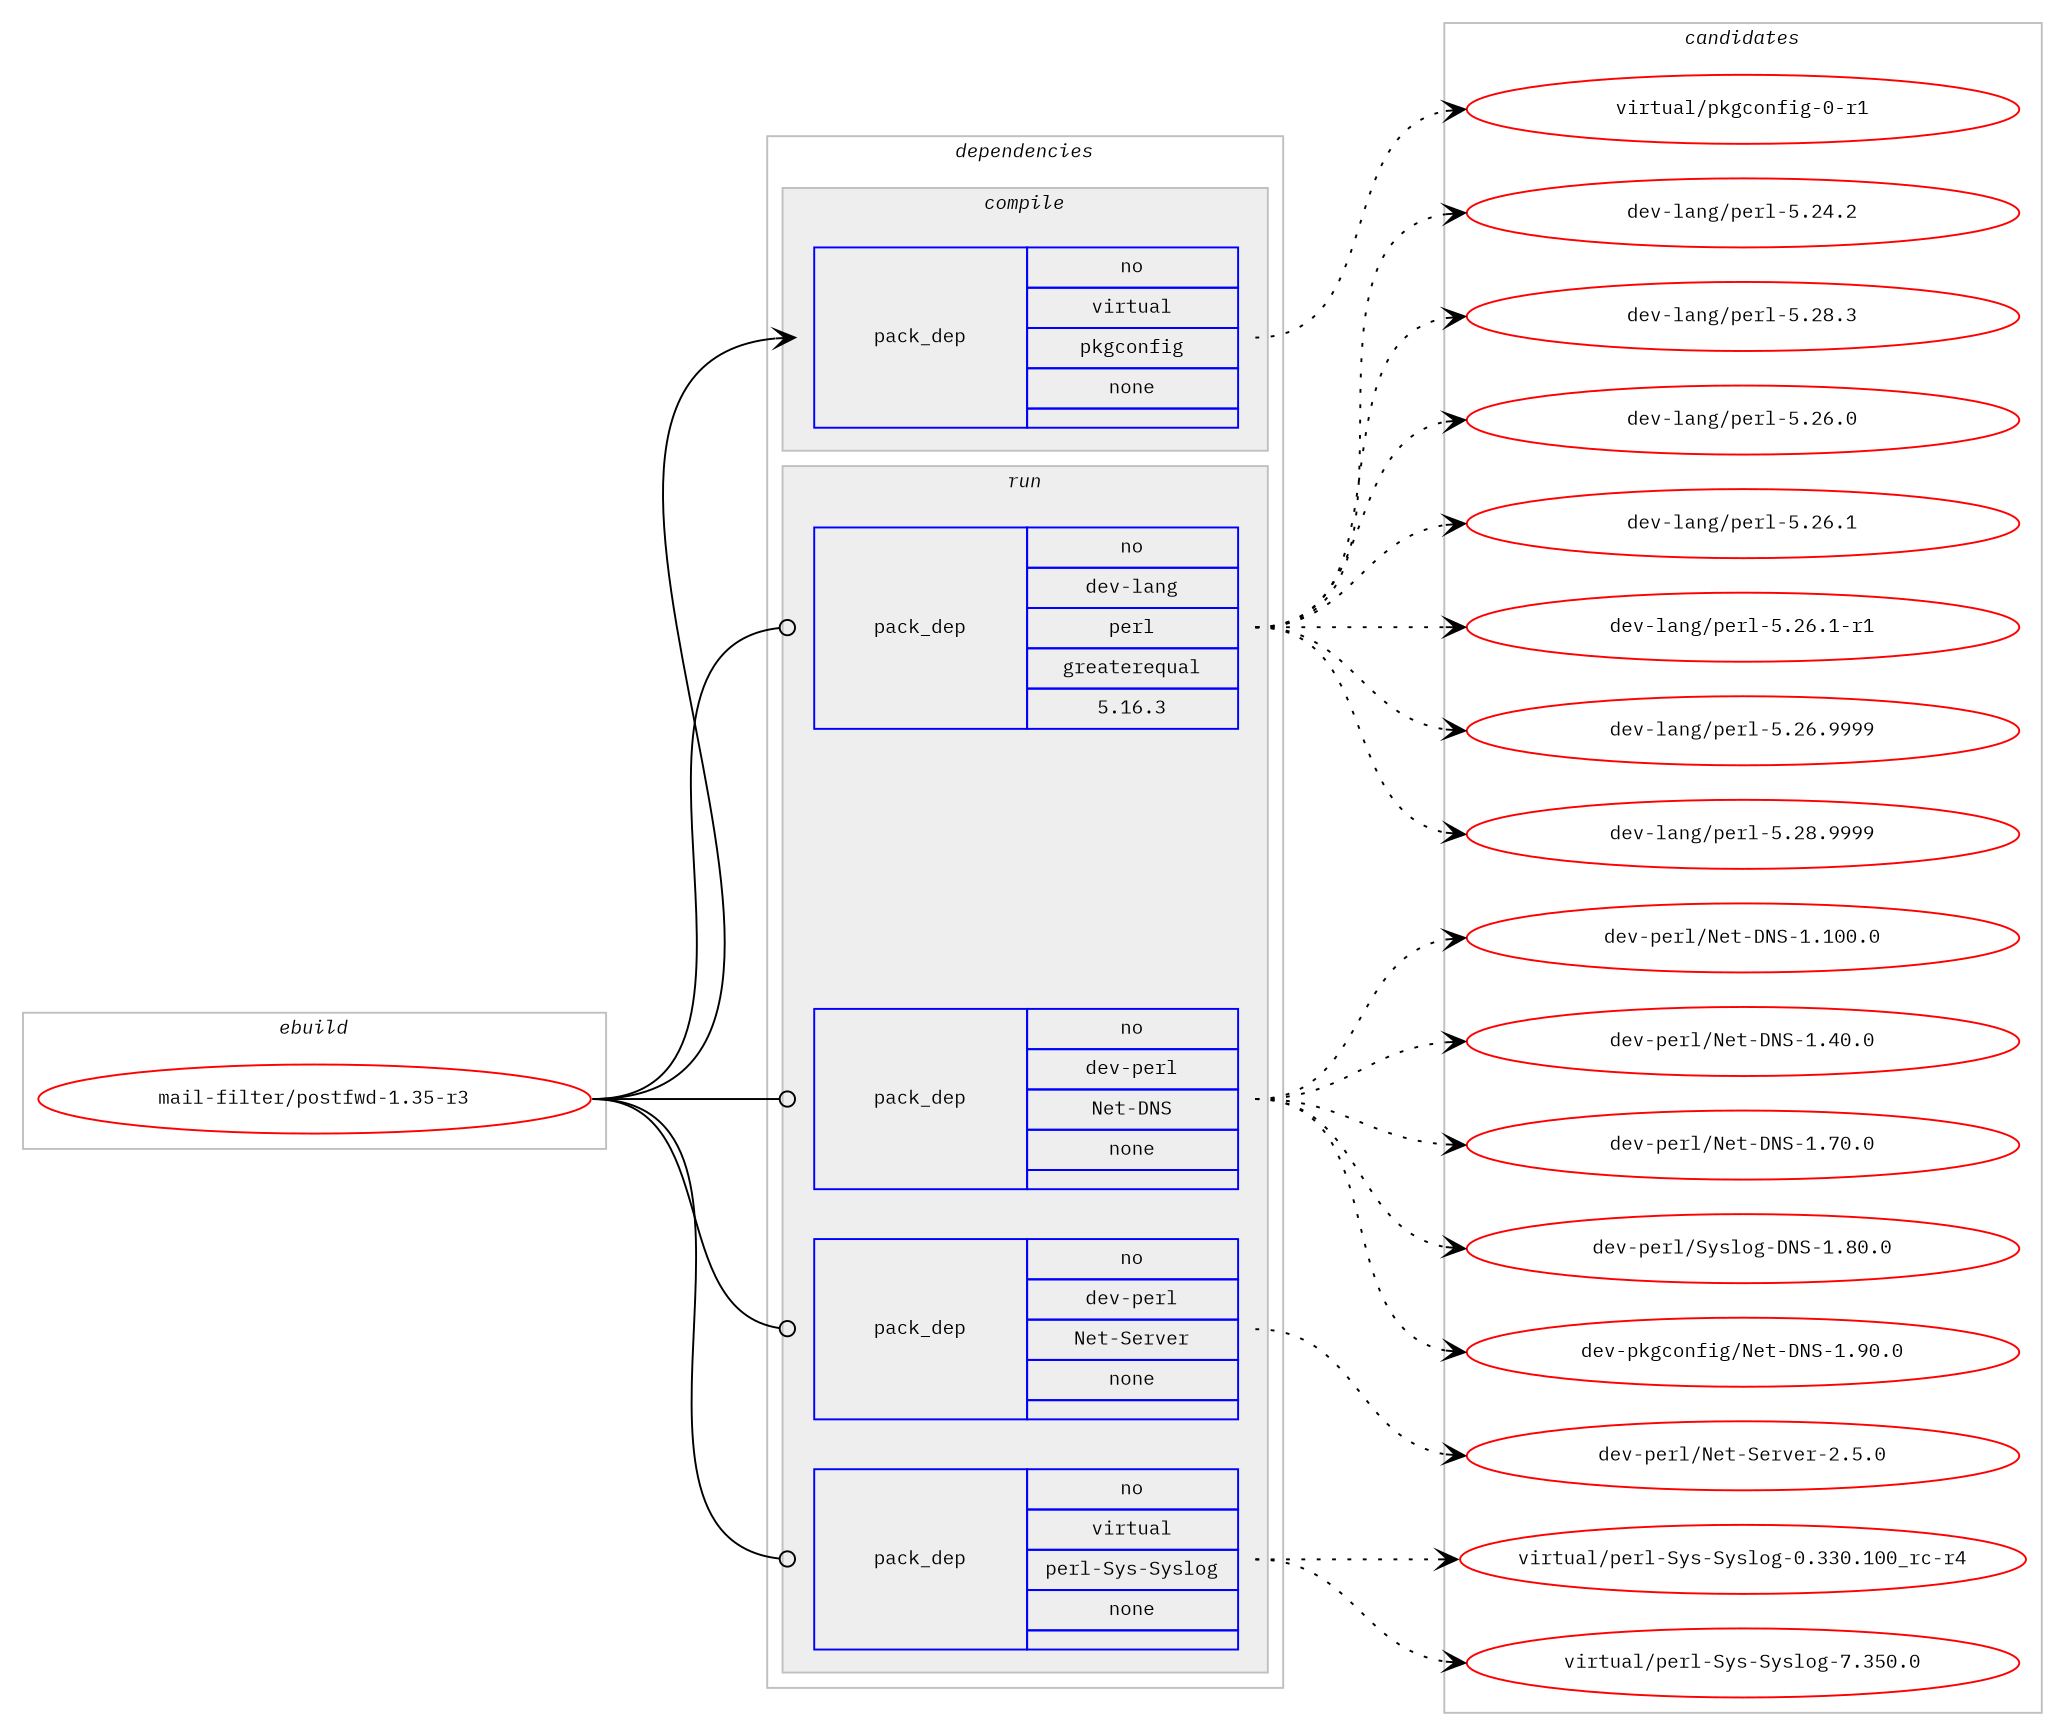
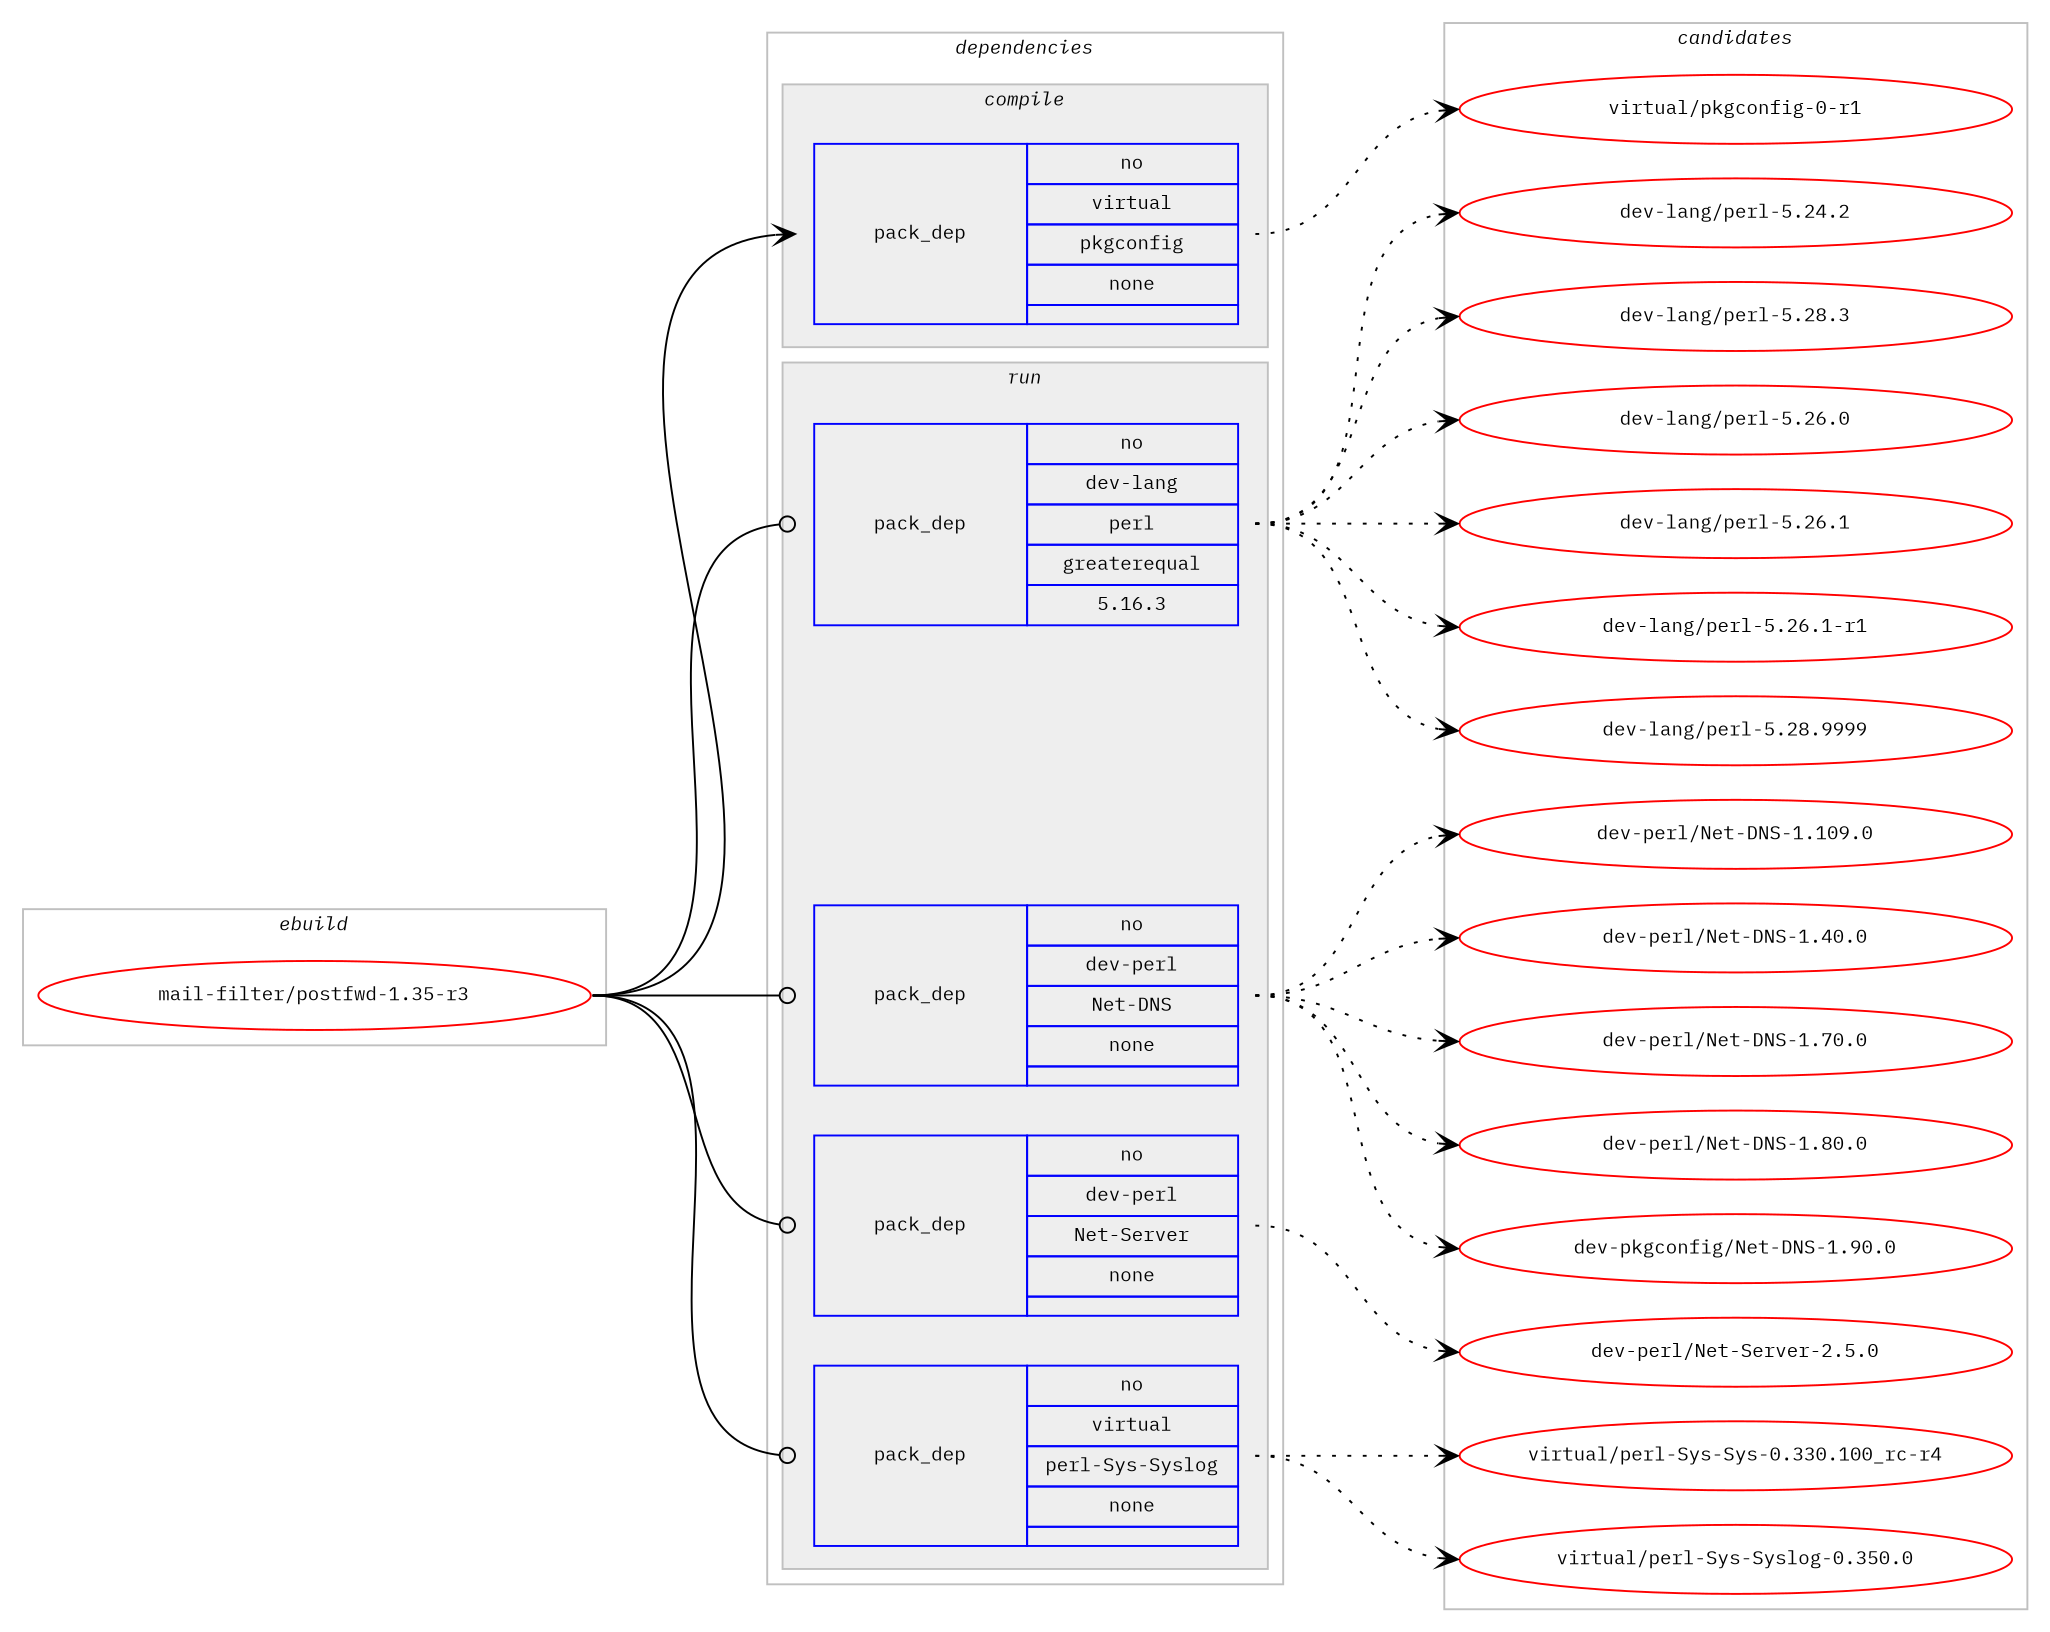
(1743, 731) -> none
(1743, 938) -> (1736, 834)
(1743, 1249) -> (1736, 1145)
(1743, 1559) -> (1736, 1456)
(1743, 1663) -> (1736, 1559)
